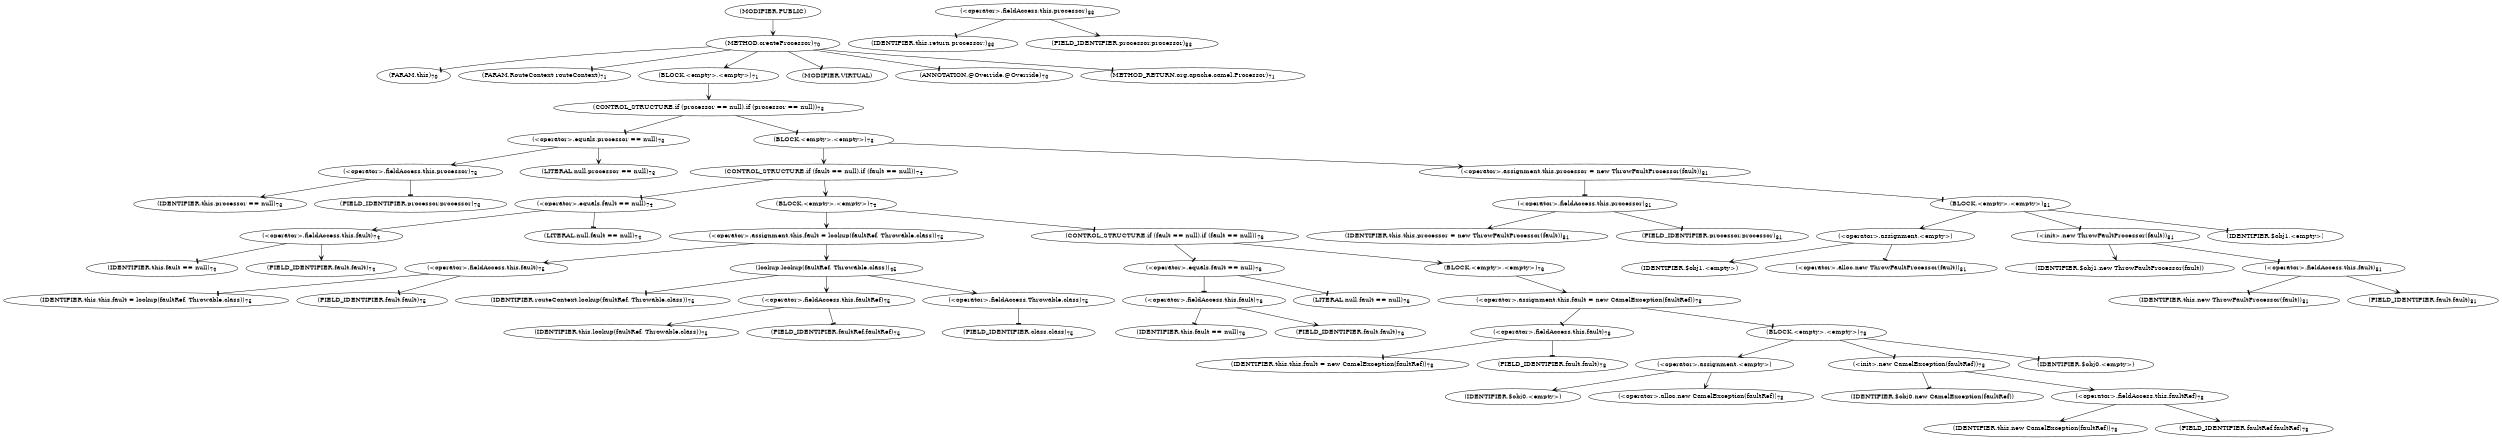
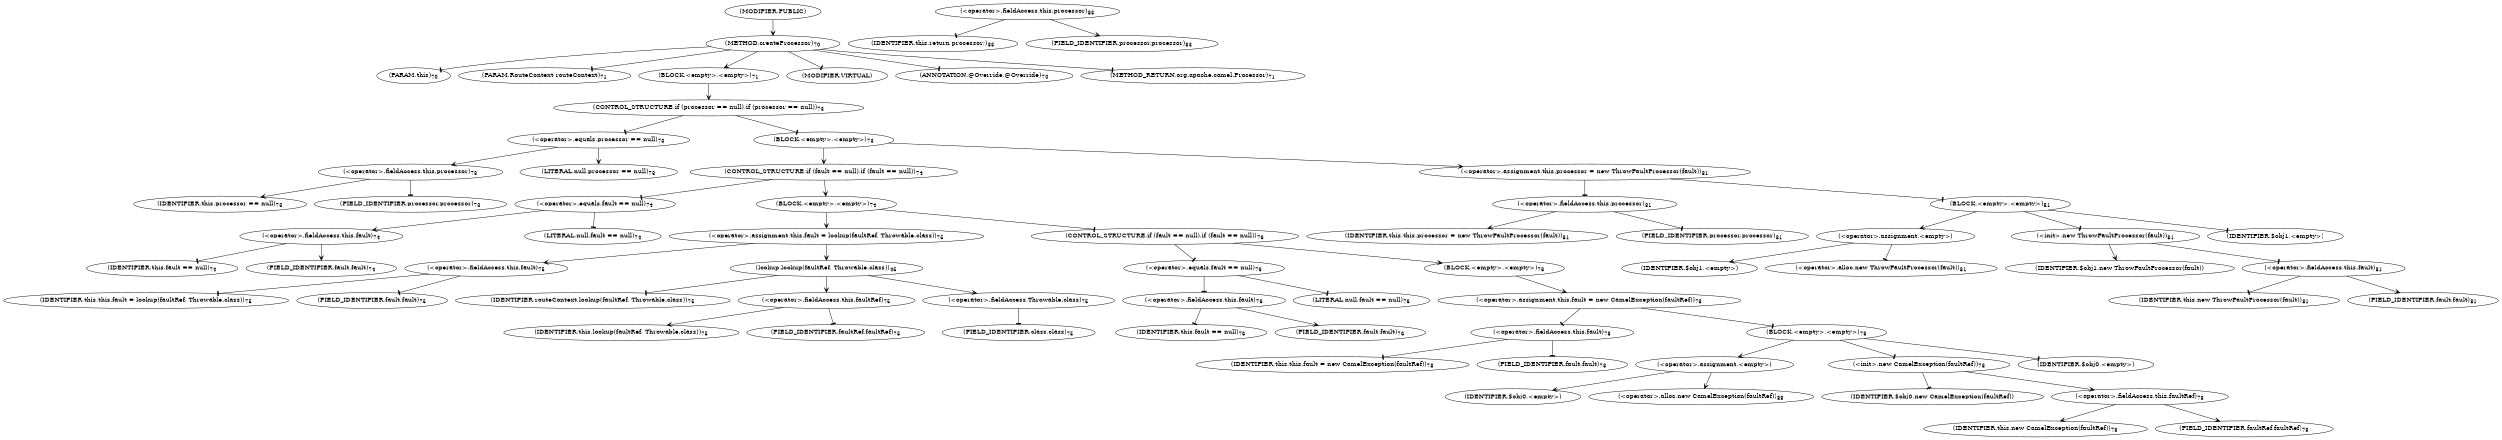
(1781, 396) -> (1781, 396)
